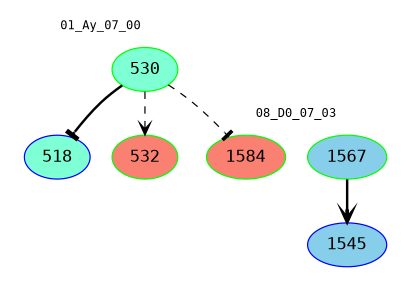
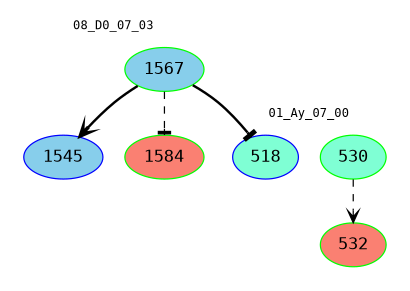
(97, 107) -> (230, 114)
(205, 113) -> (164, 110)
